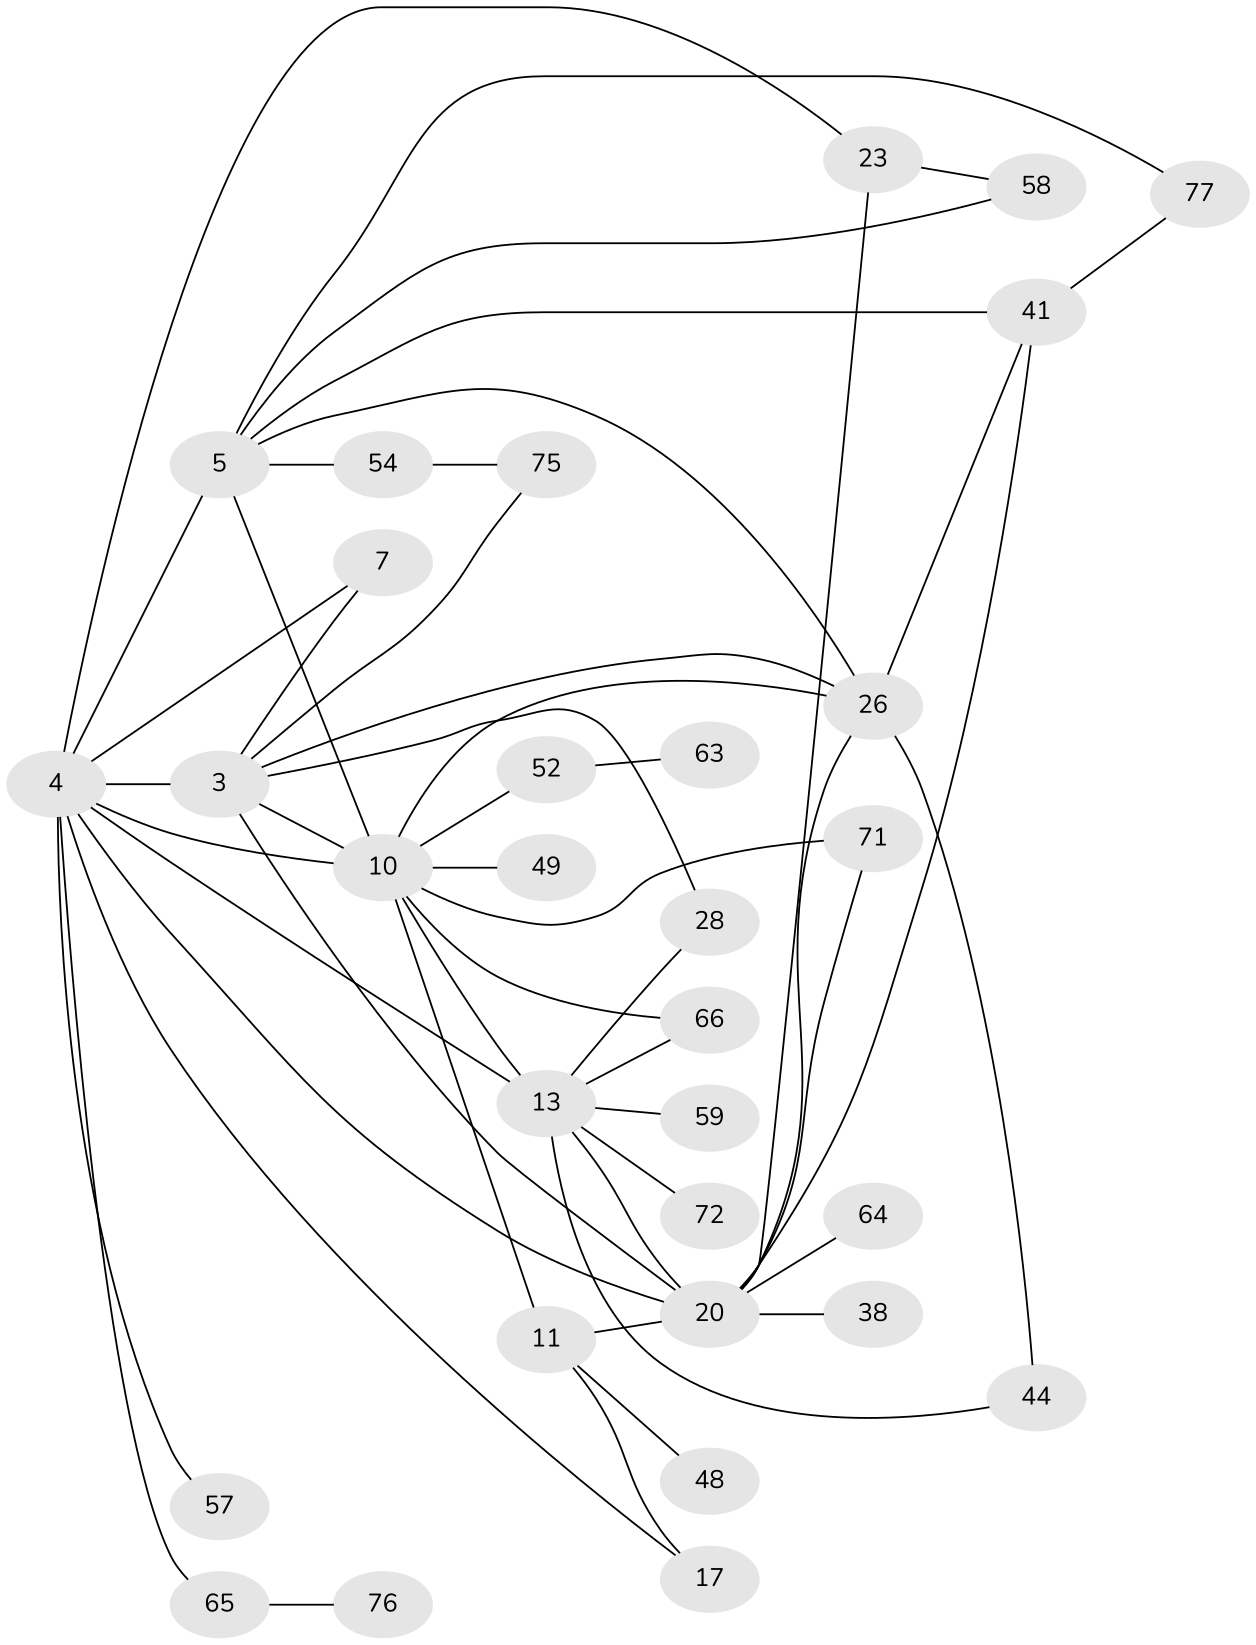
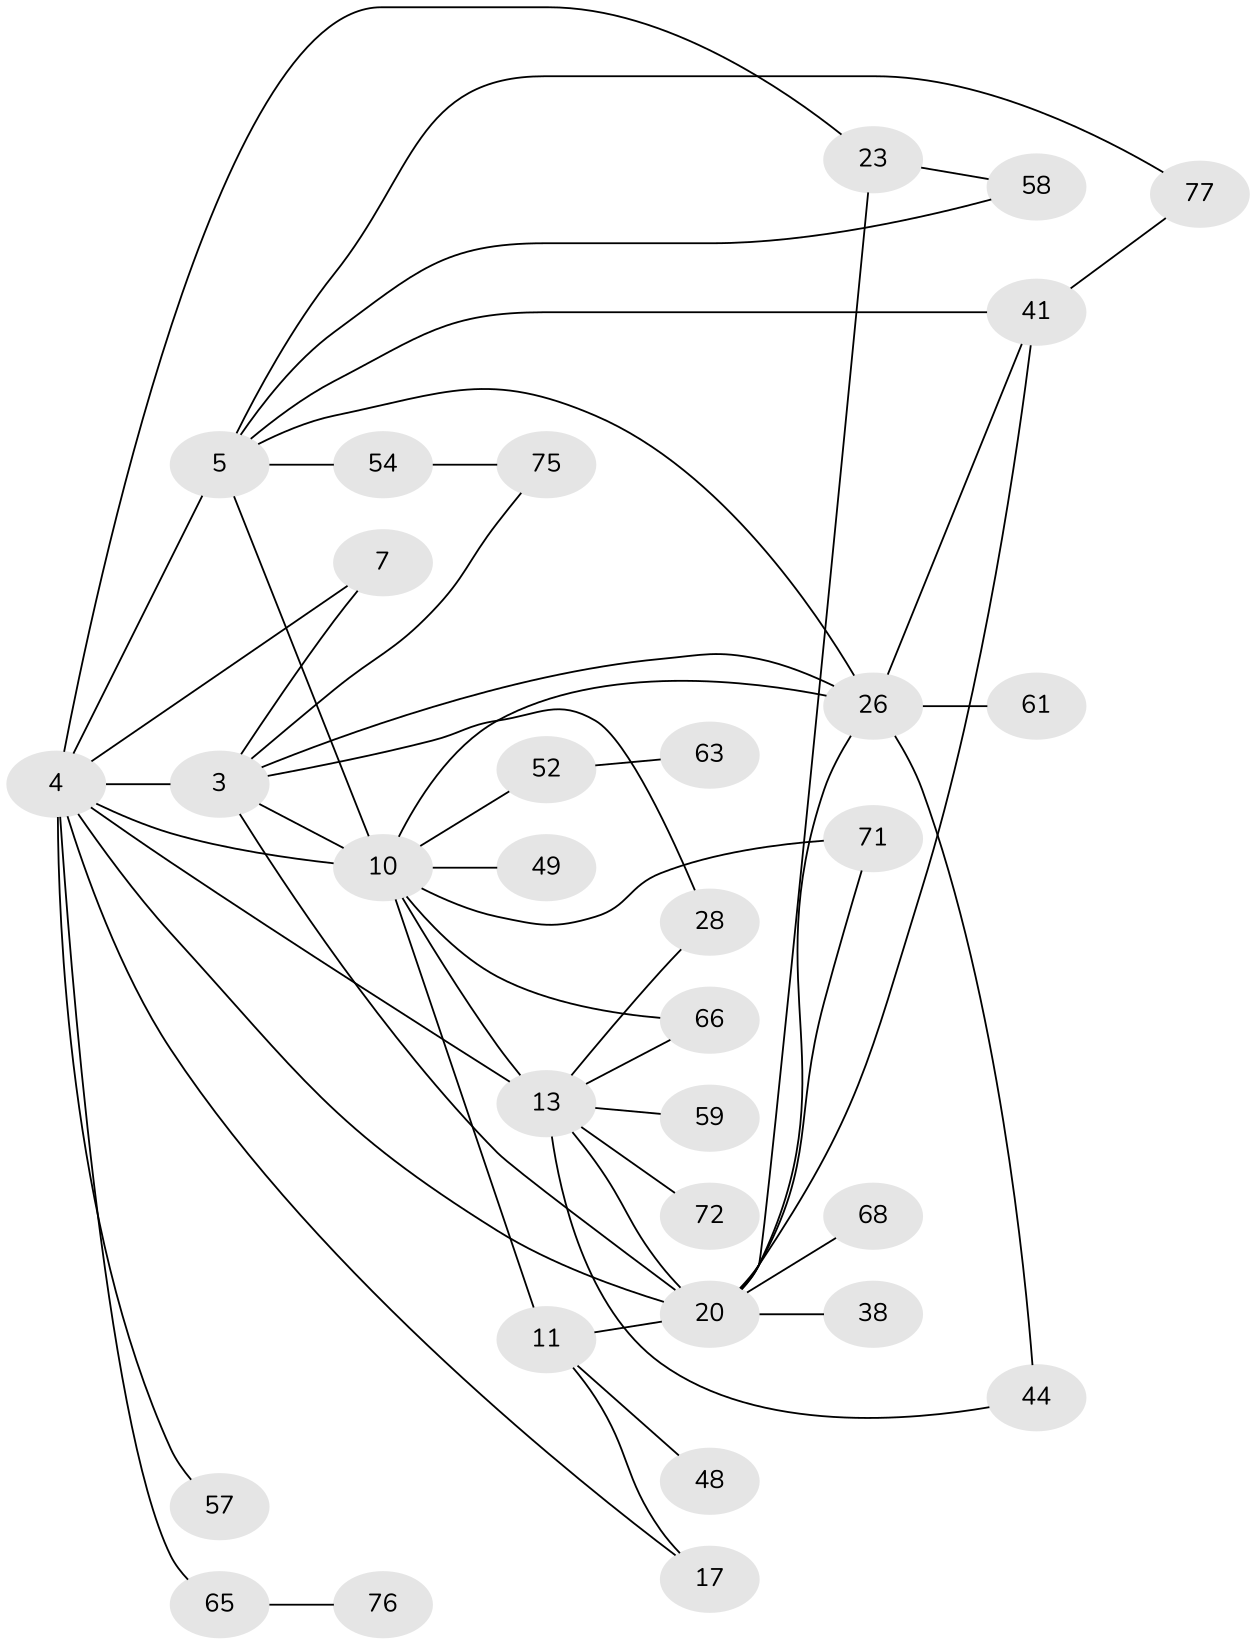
none -> (1037, 706)
(873, 1216) -> (873, 1216)
